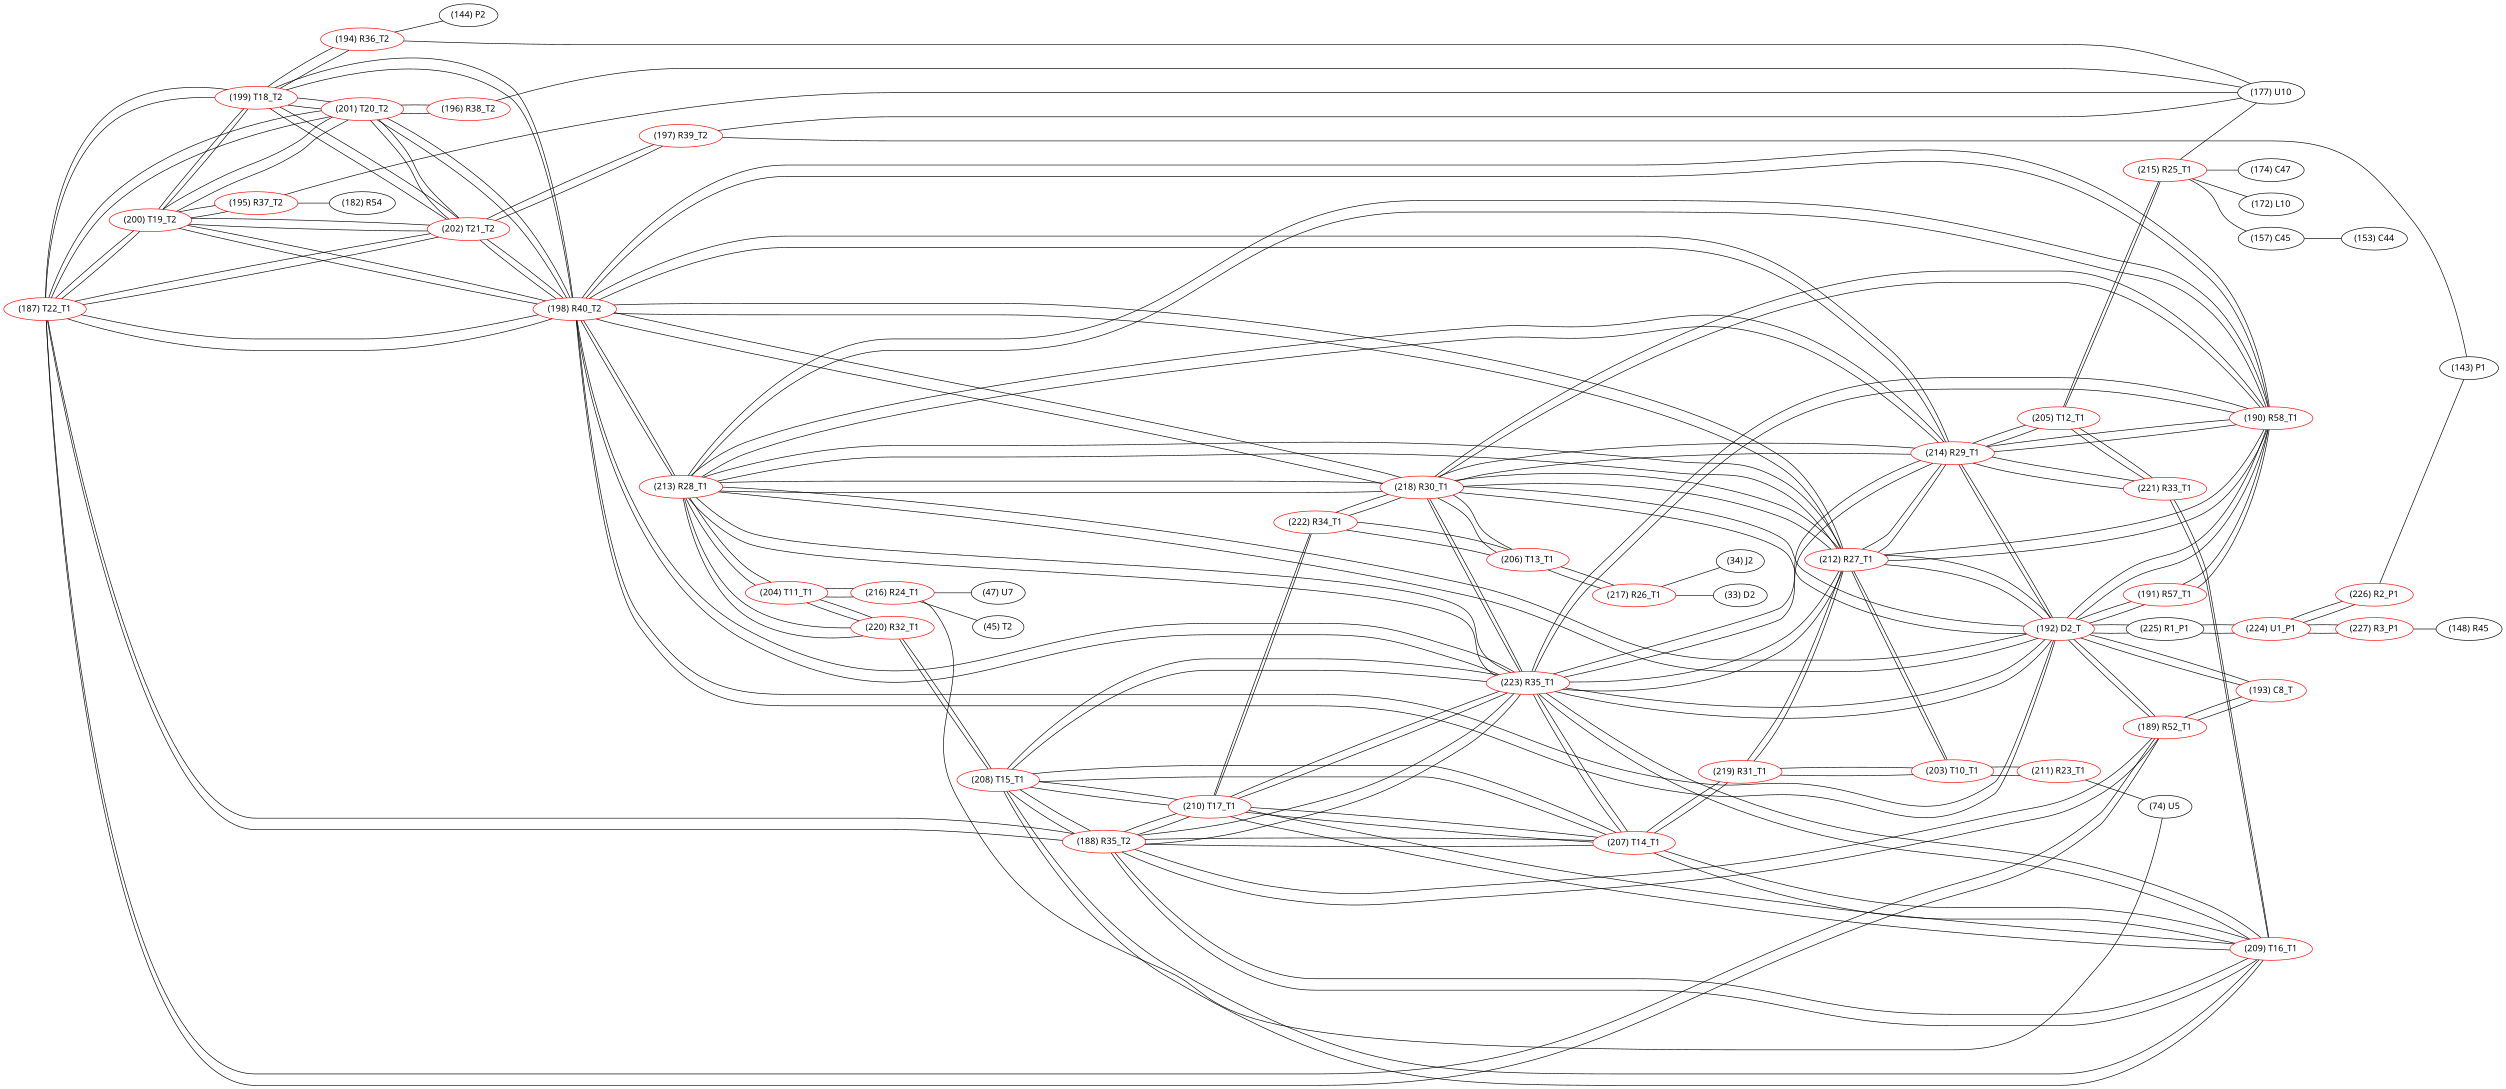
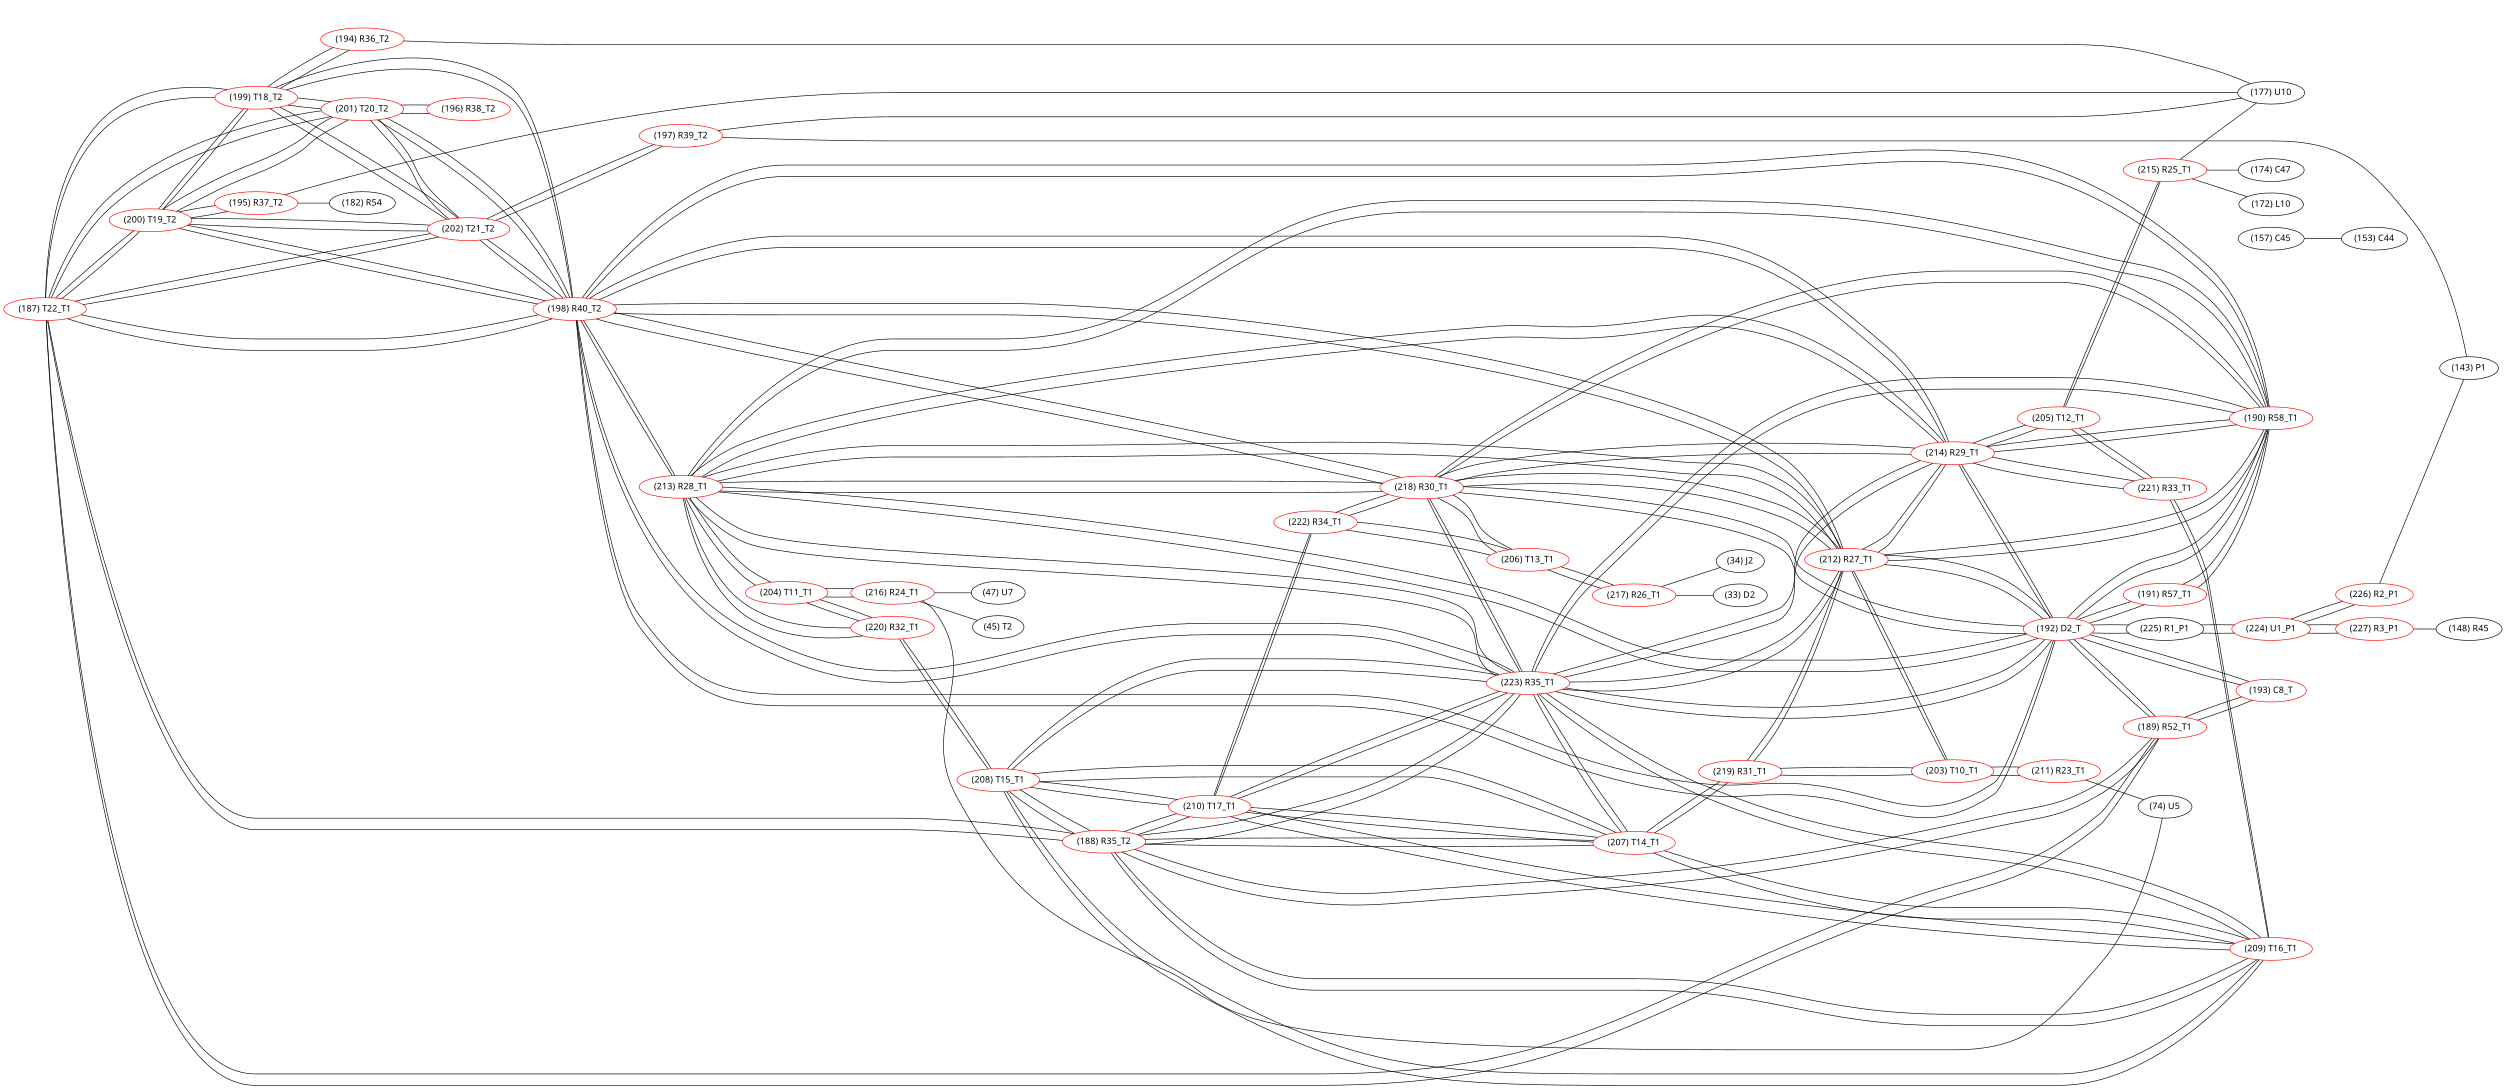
(469, 15) -> none
(1368, 69) -> none
(2218, 206) -> none
